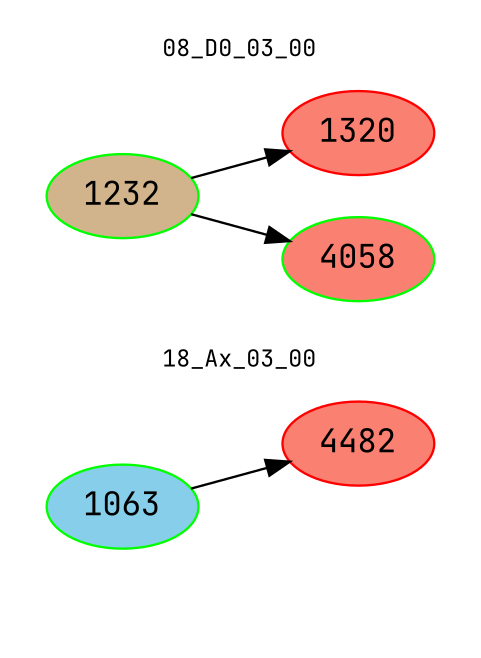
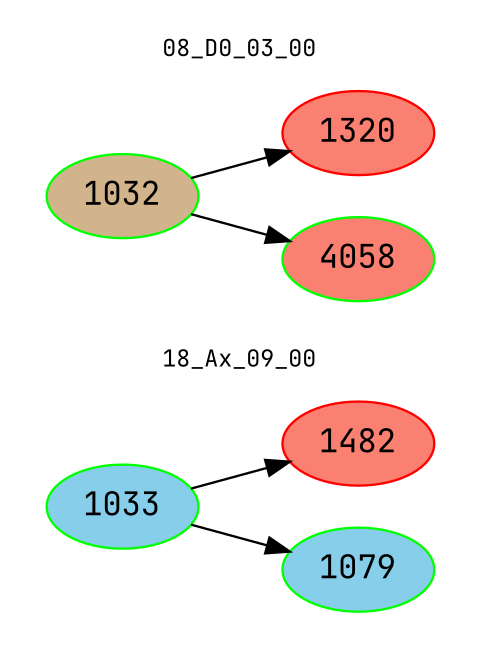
(123, 196) -> (123, 196)
(240, 361) -> (240, 361)
(358, 444) -> (358, 444)
(123, 507) -> (123, 507)
none -> (358, 570)
